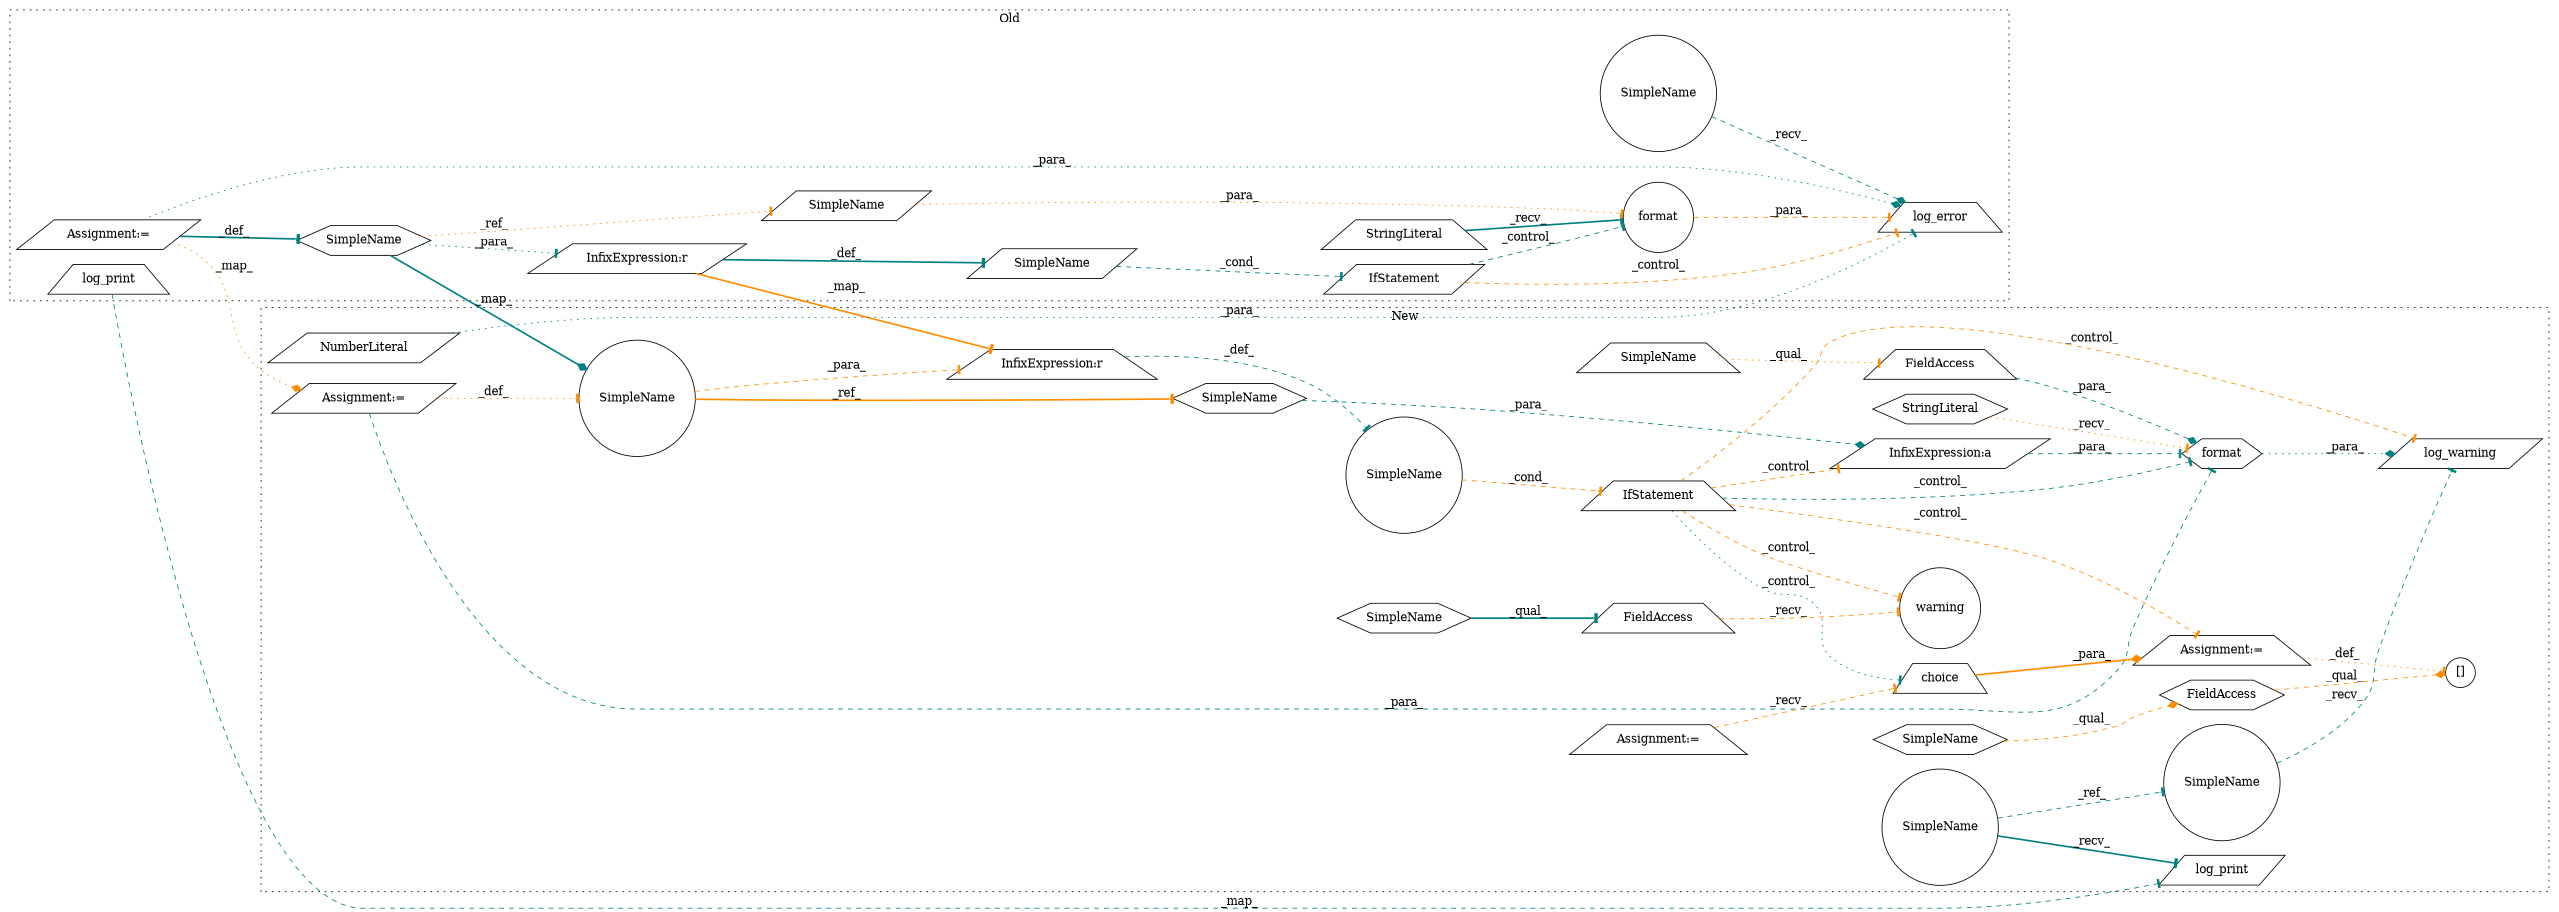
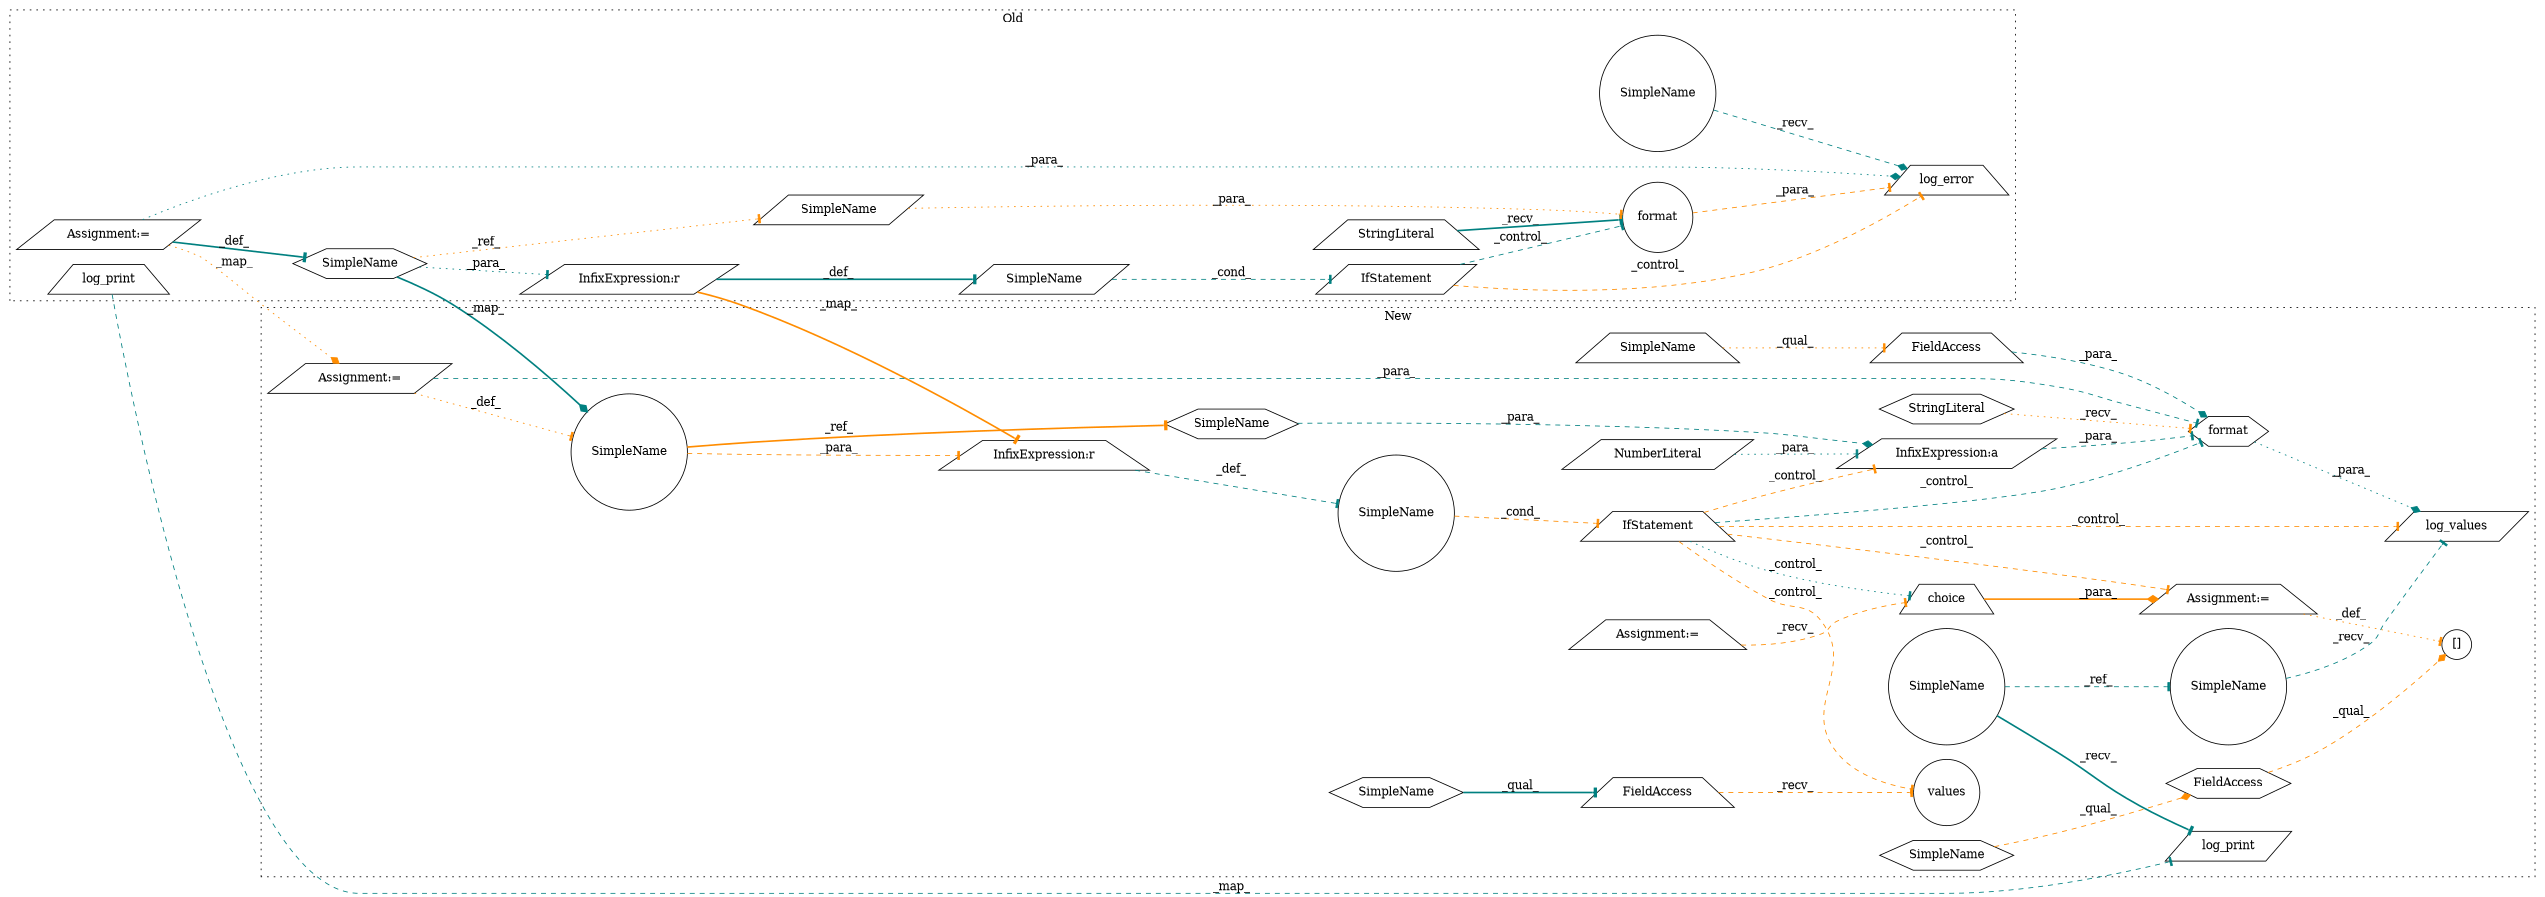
(1189, 317) -> (1794, 454)
(2460, 454) -> (2457, 526)
(1940, 608) -> (1947, 793)
